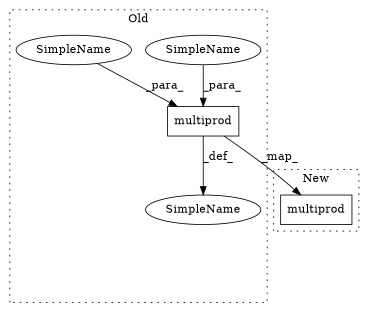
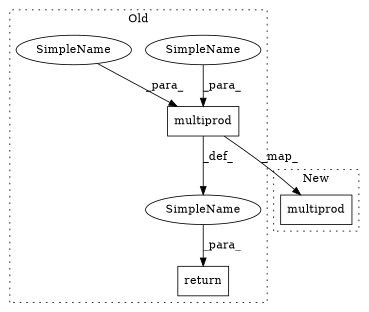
none -> (203, 281)
